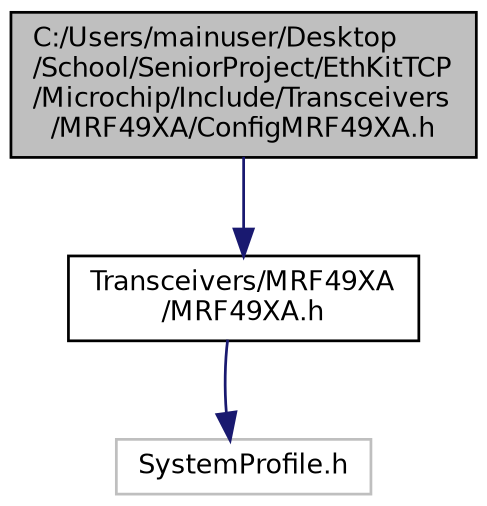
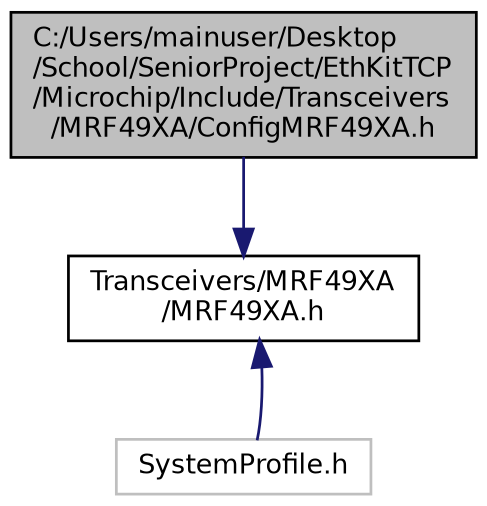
(225, 376) -> (262, 404)
